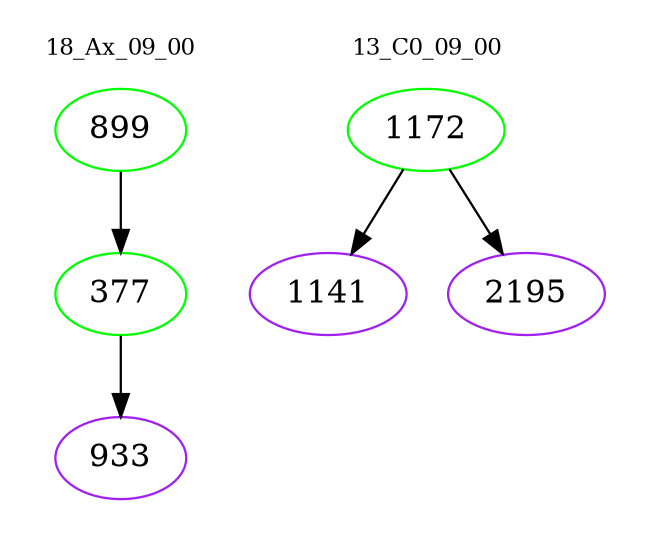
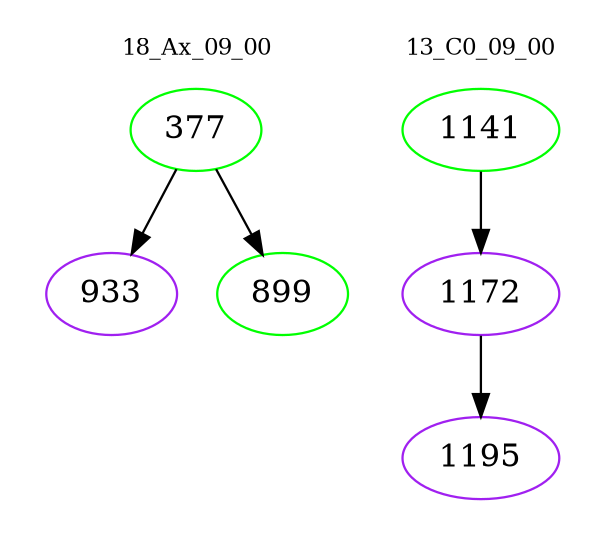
(426, 130) -> (481, 294)
(121, 201) -> (234, 202)
(384, 202) -> (481, 201)
(328, 294) -> (481, 130)
(526, 294) -> (481, 458)
